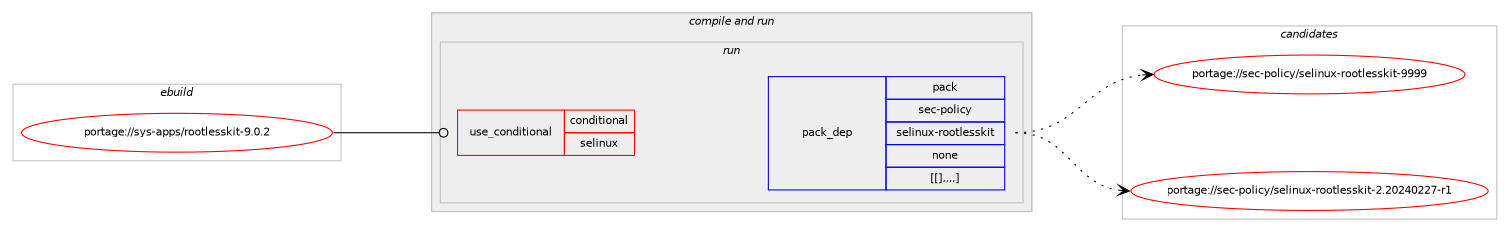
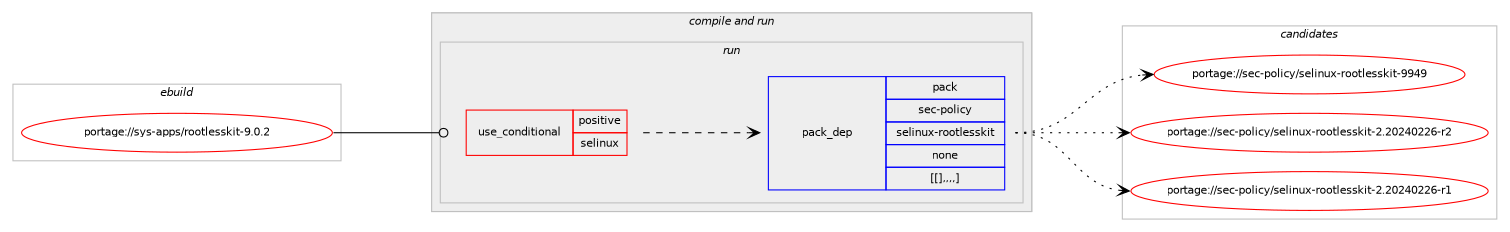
(1310, 74) -> (1310, 74)
(599, 121) -> (600, 121)
none -> (696, 133)
none -> (1310, 133)
(1310, 191) -> (1310, 191)
